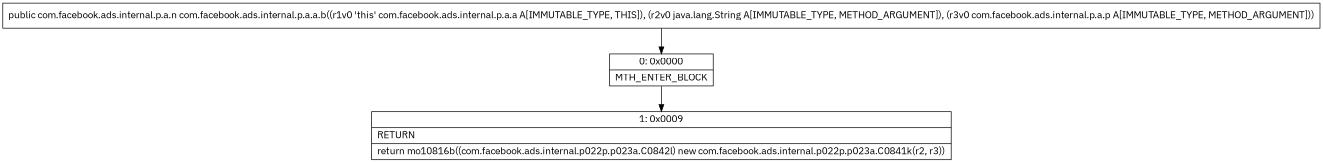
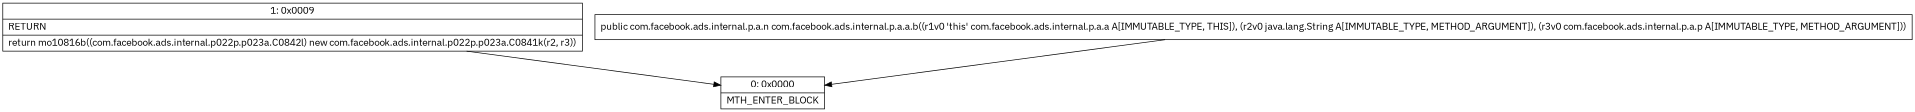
(661, 95) -> (590, 68)
